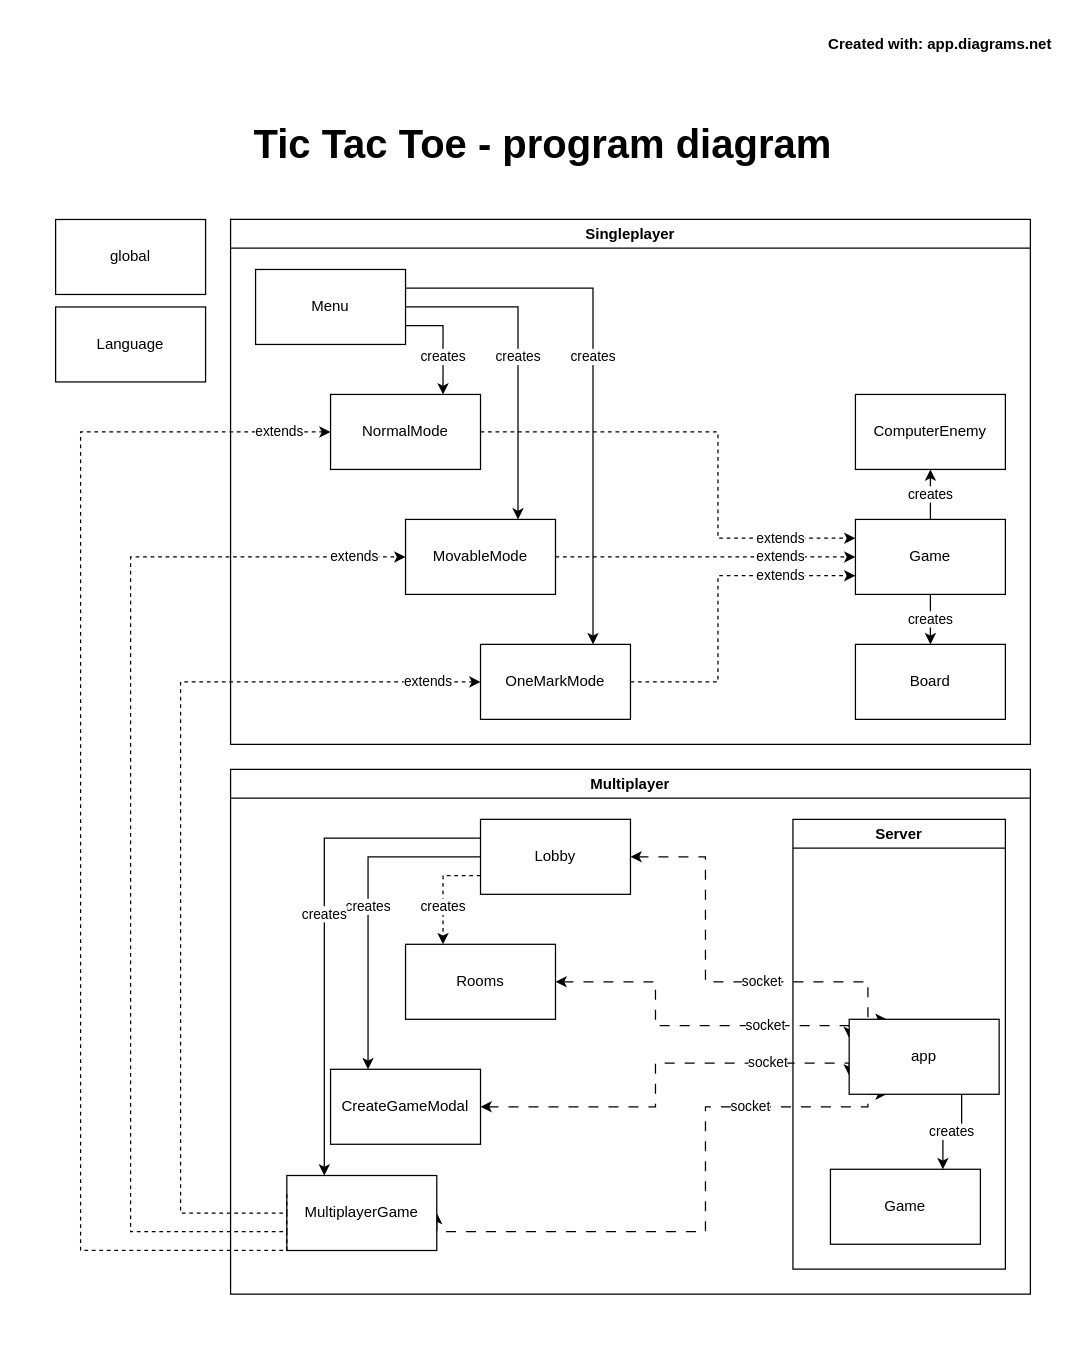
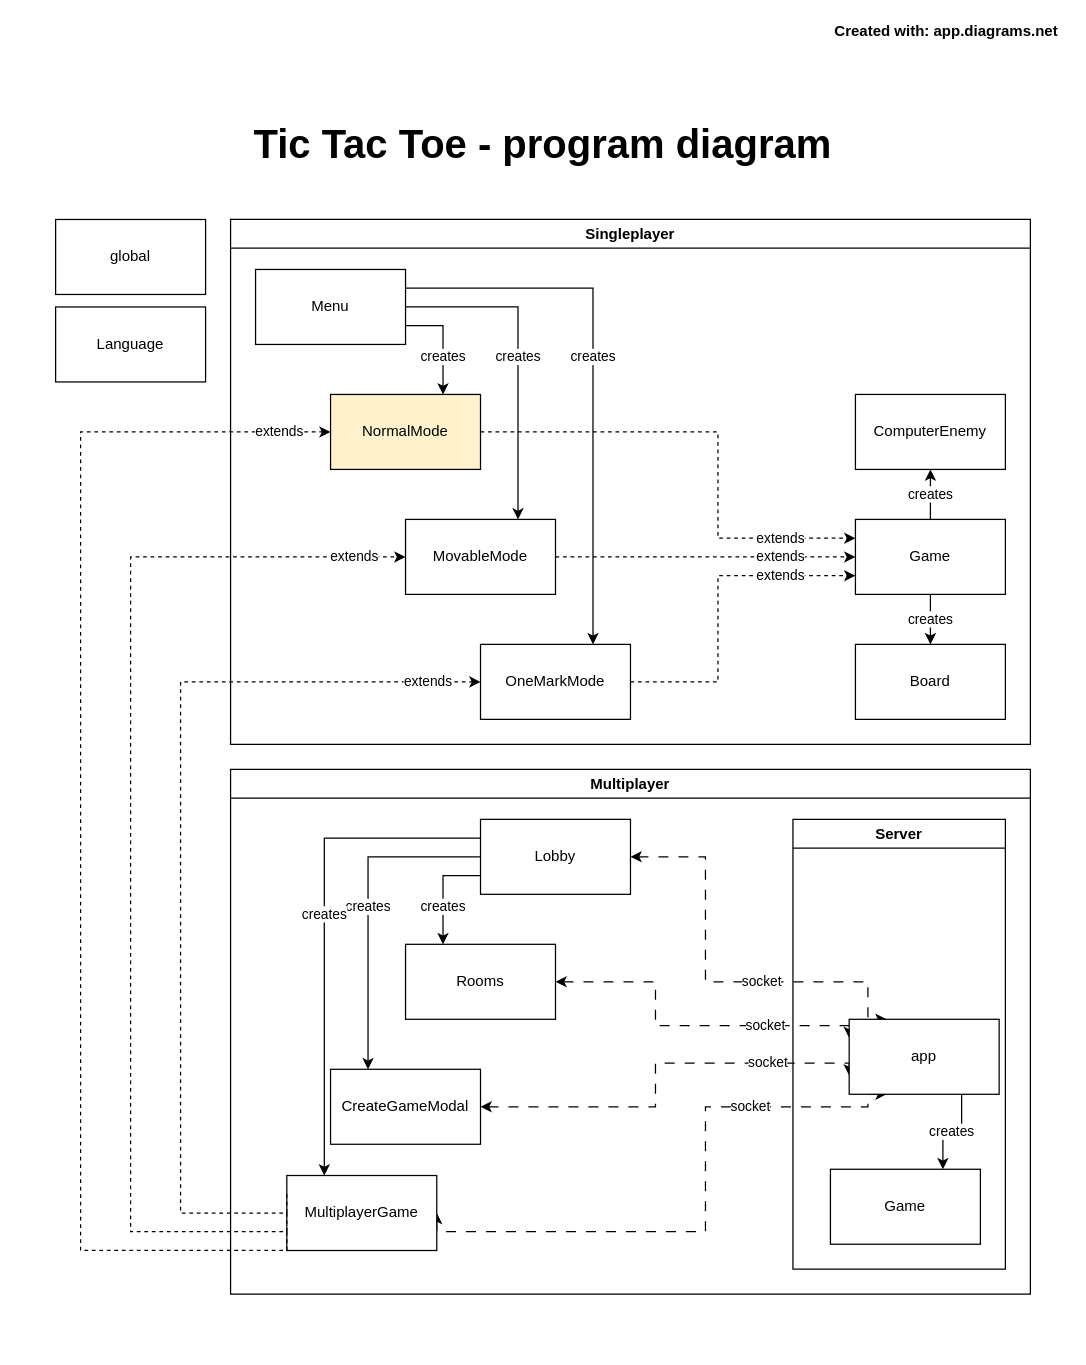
(941, 44) -> (947, 32)
(406, 432) -> (406, 432)
(449, 876) -> (449, 876)
